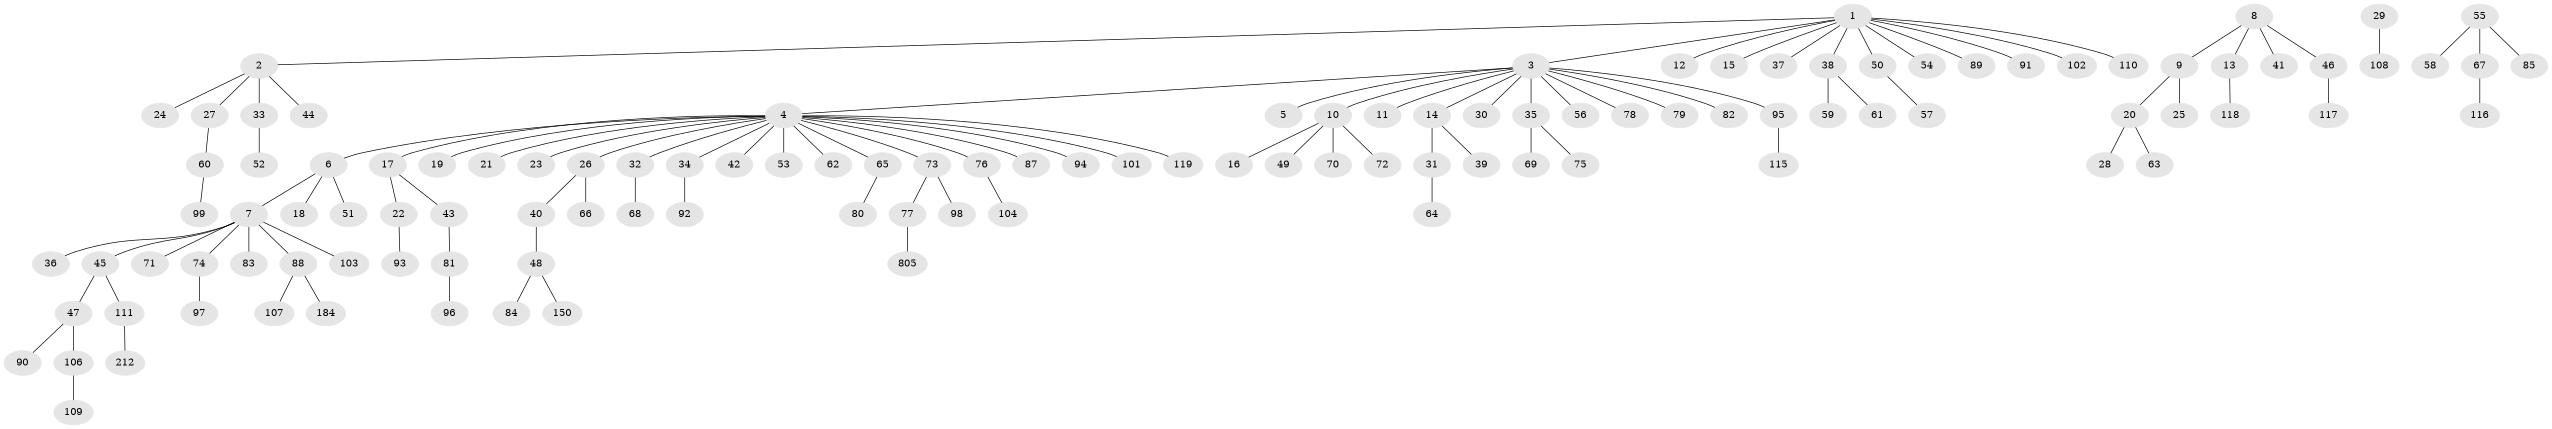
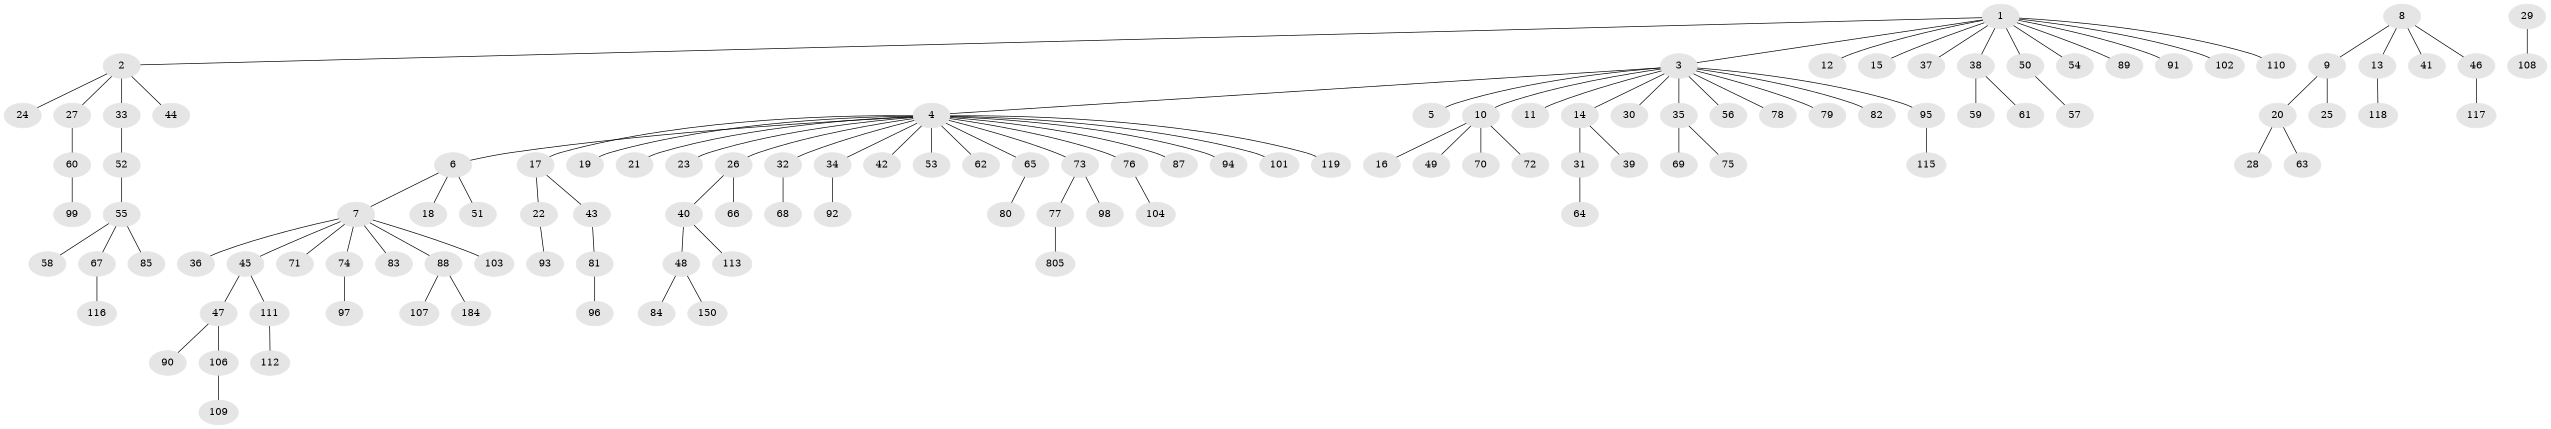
none -> (122, 190)
none -> (732, 264)
(125, 363) -> (270, 363)
